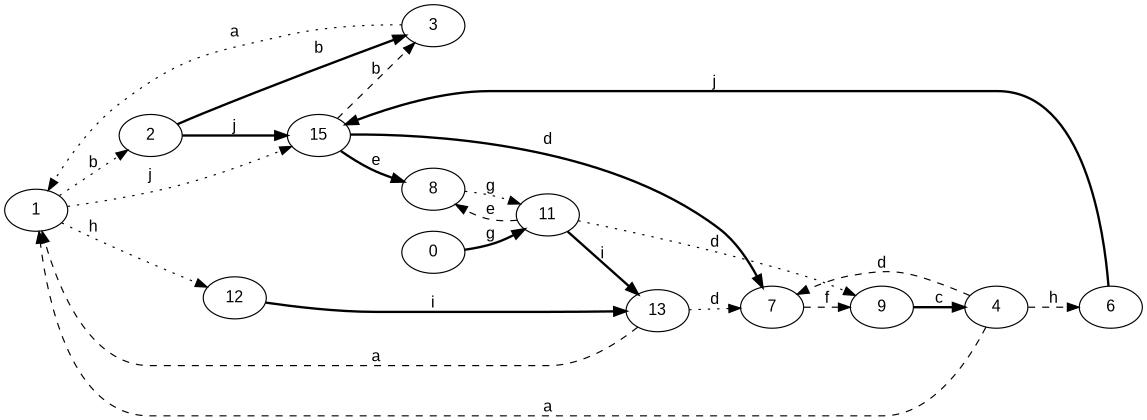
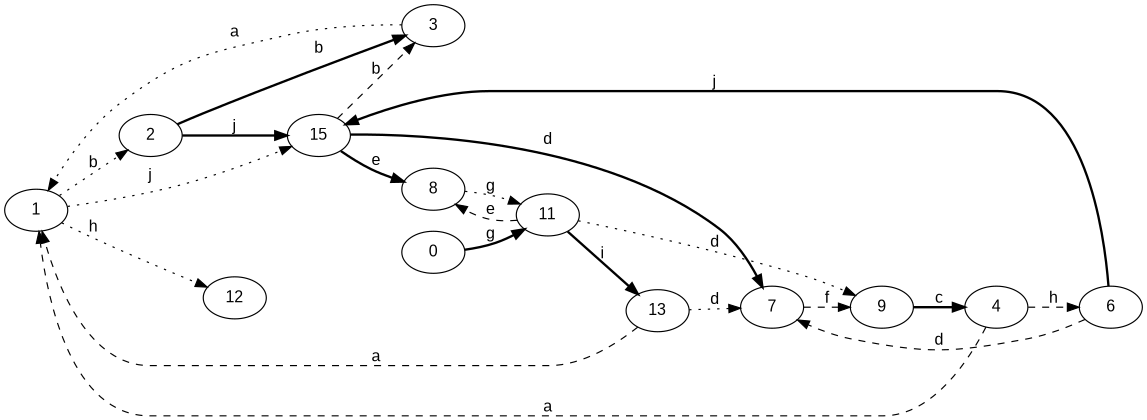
(890, 272) -> (947, 350)
(440, 312) -> none
